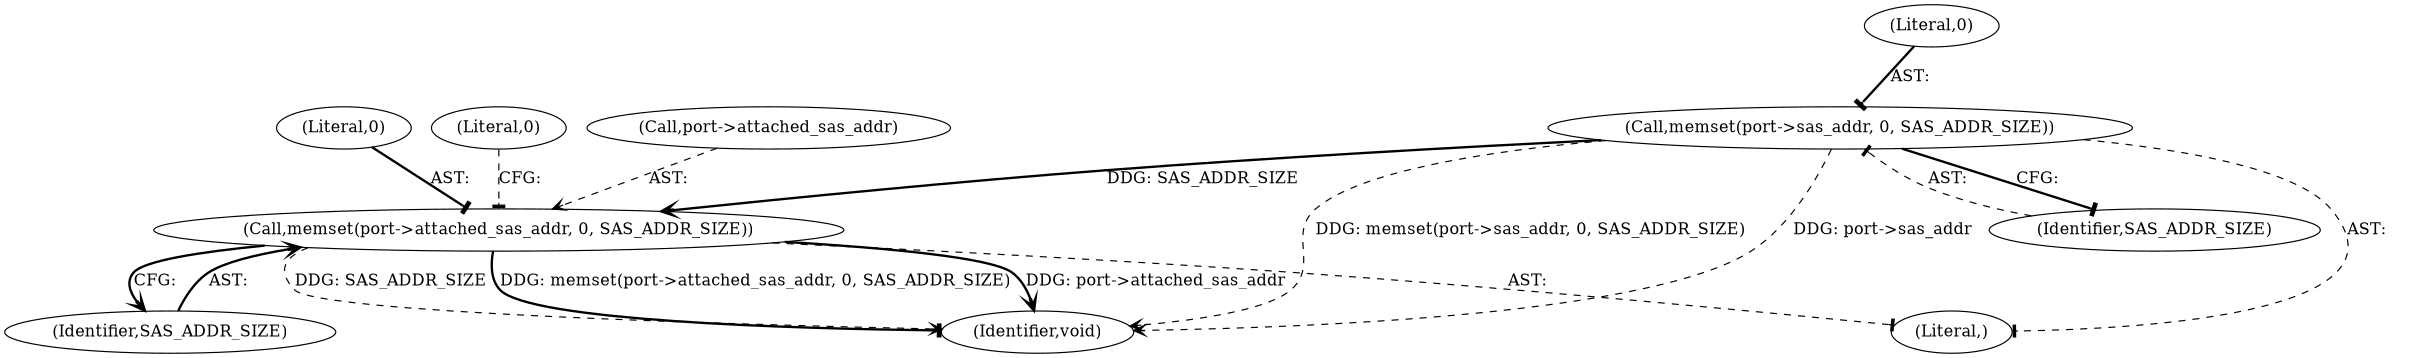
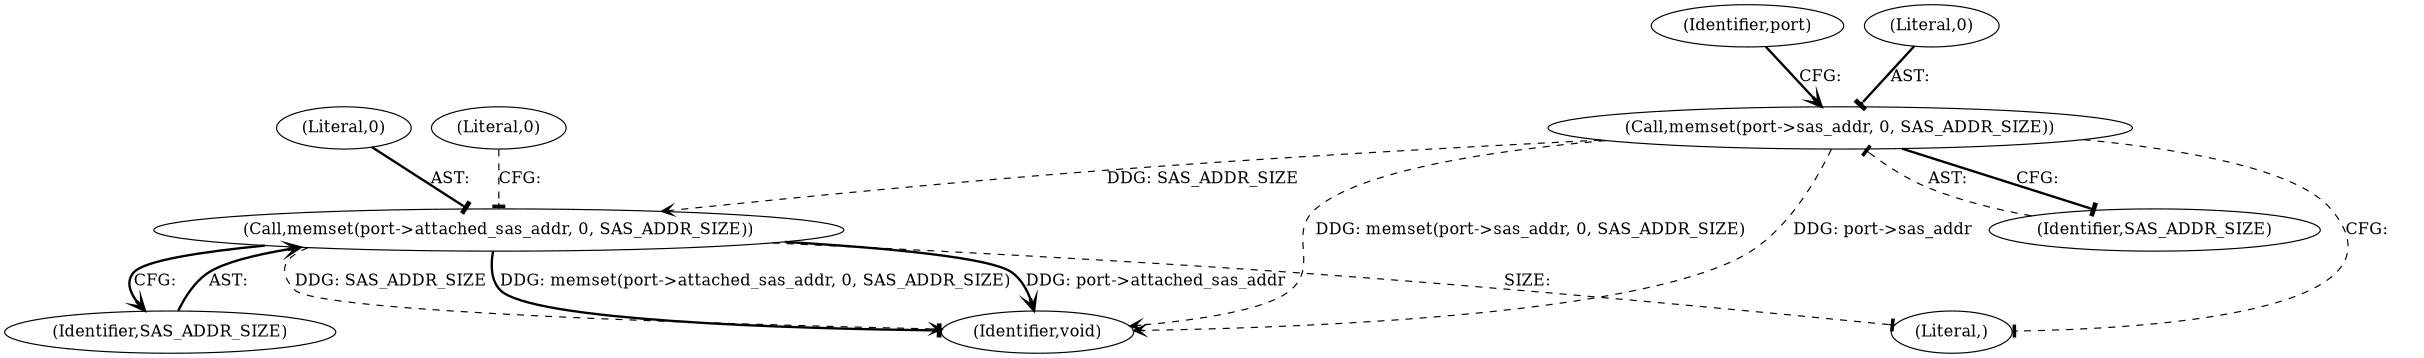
none -> (1748, 26)
(769, 128) -> none
(1137, 168) -> (1137, 168)
(2370, 230) -> (2370, 230)
(1530, 281) -> (1530, 281)
